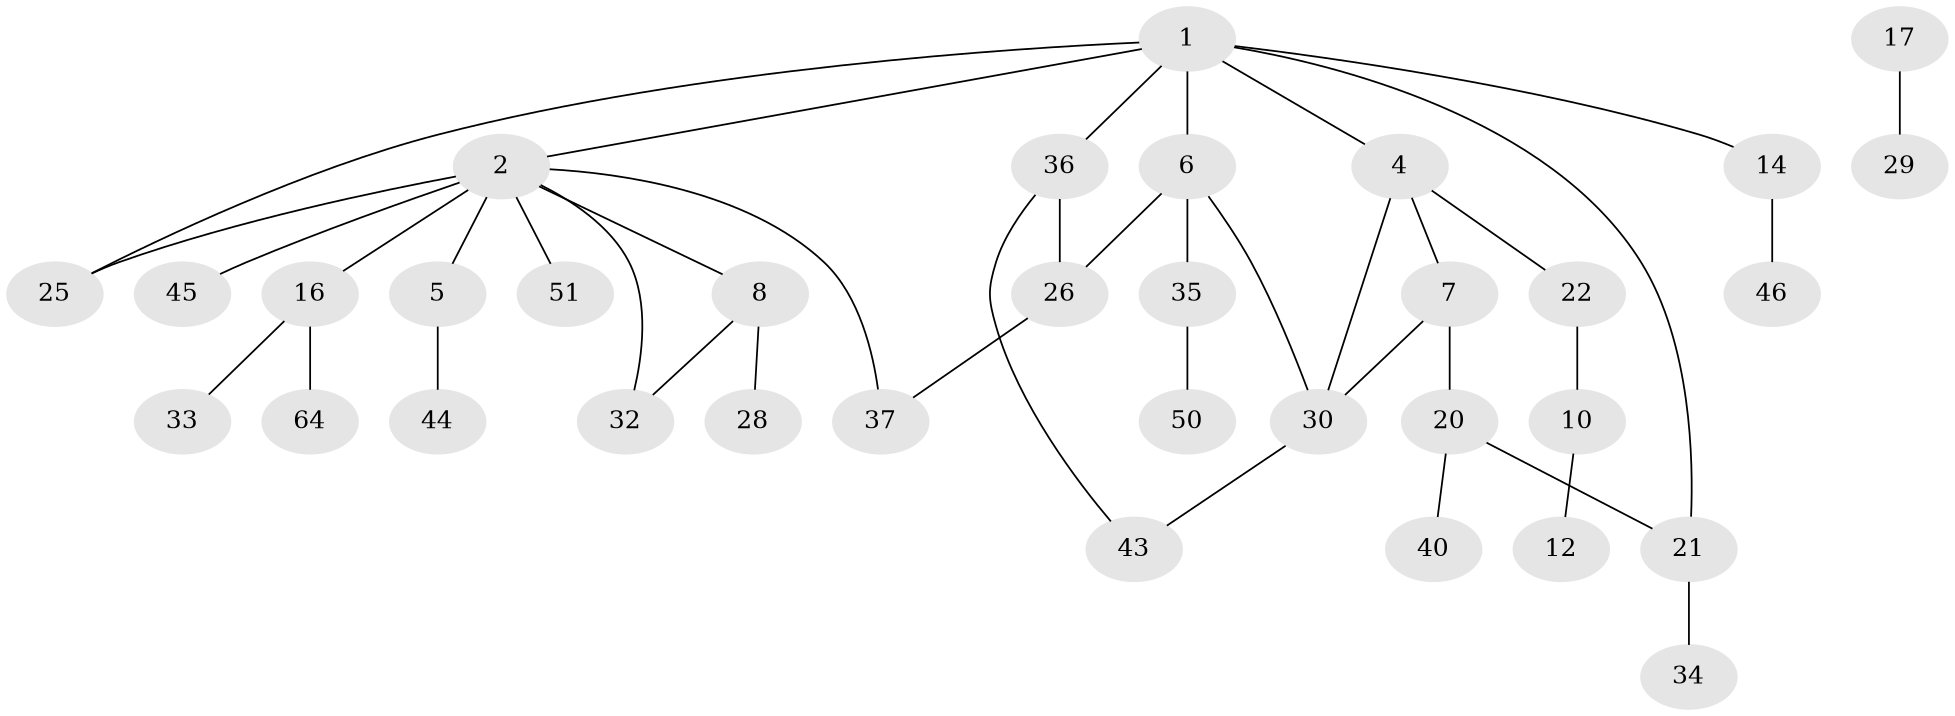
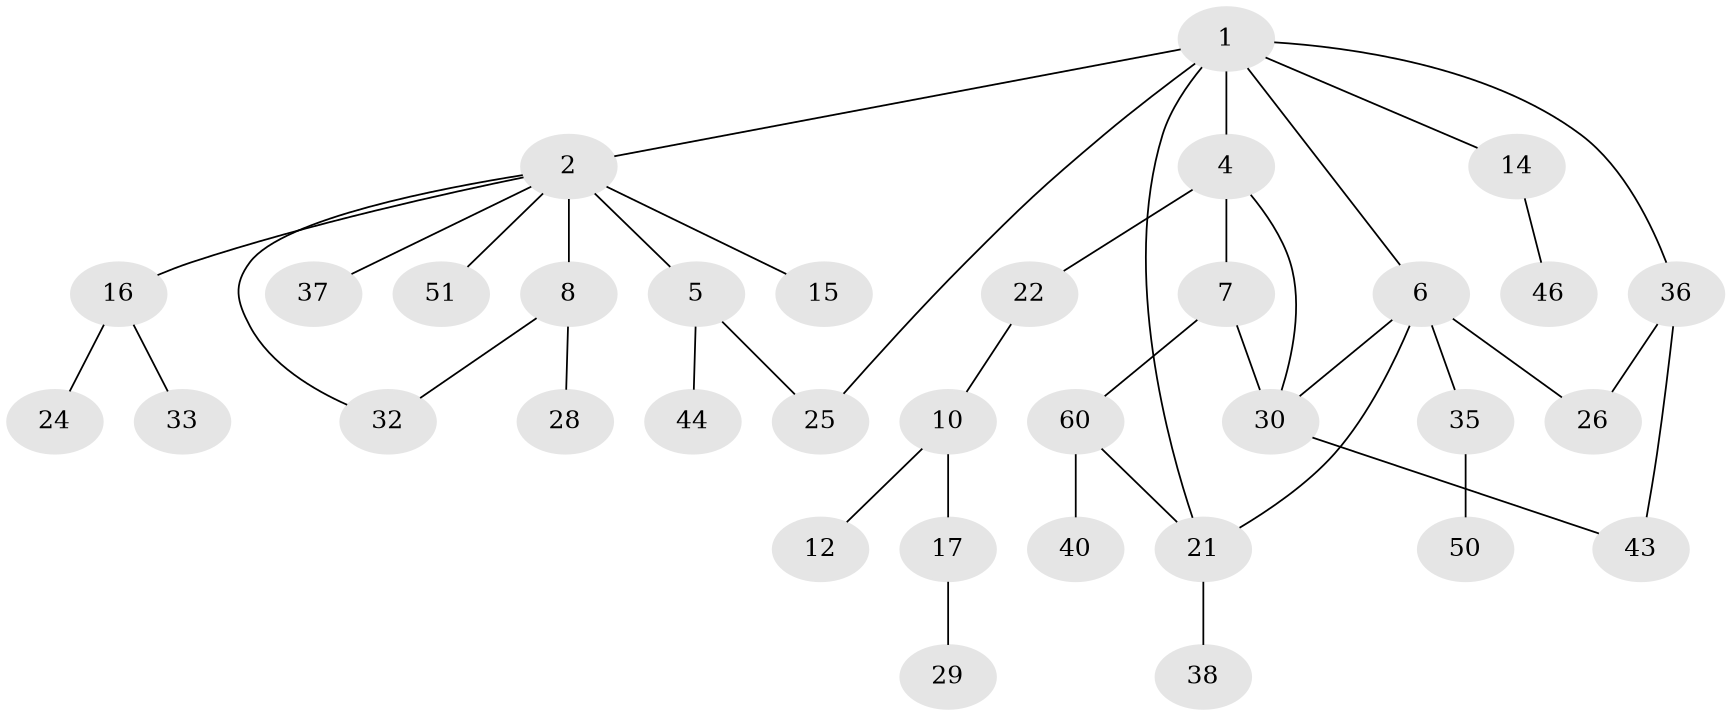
(271, 217) -> (759, 358)
(183, 294) -> (824, 294)
(970, 358) -> none
(310, 422) -> (55, 422)
(1450, 422) -> (1076, 422)
none -> (1348, 438)
none -> (948, 486)
(1689, 677) -> (1203, 677)
